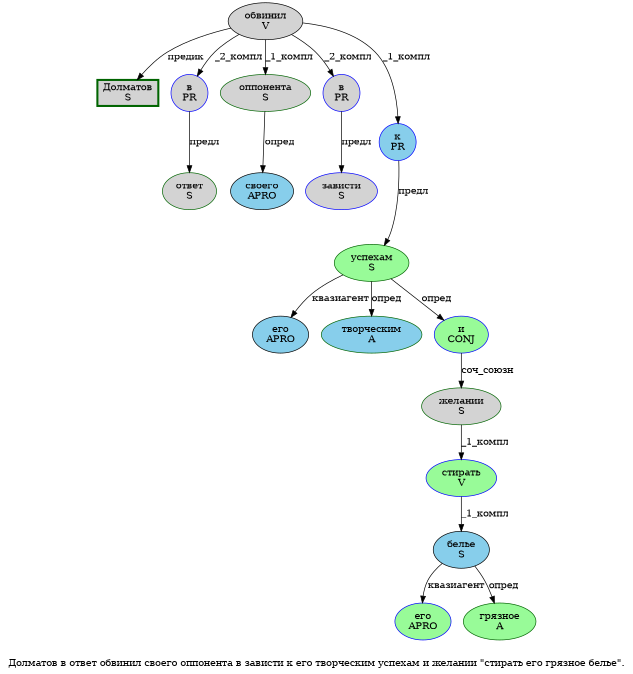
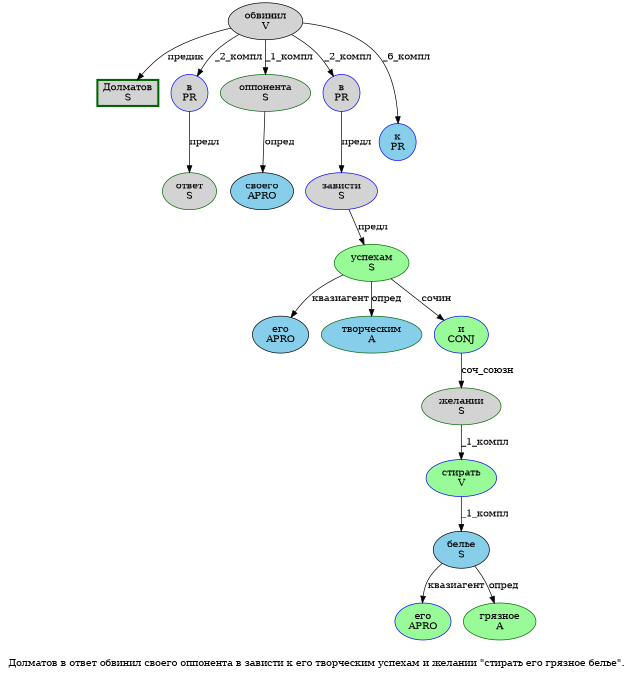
(407, 57) -> (407, 57)
(397, 201) -> (355, 224)
(436, 299) -> (436, 299)
